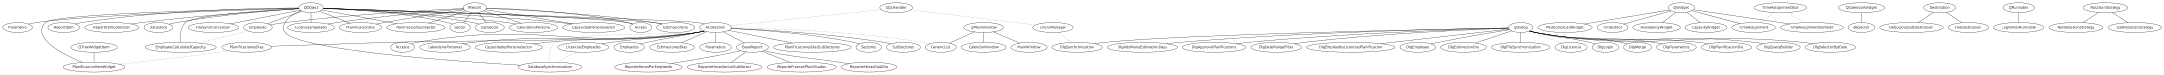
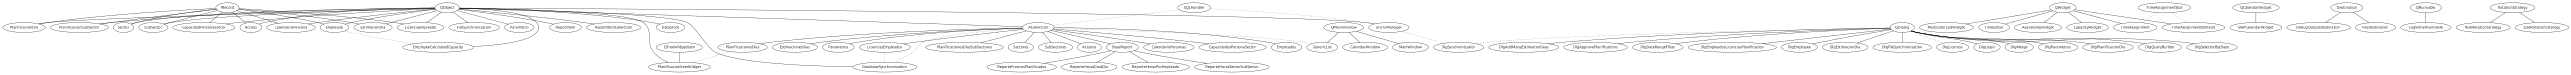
none -> (917, 12)
(1861, 28) -> (2256, 28)
(1301, 33) -> (1683, 33)
